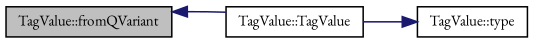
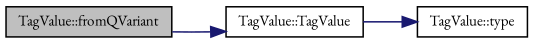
(207, 12) -> (191, 32)
